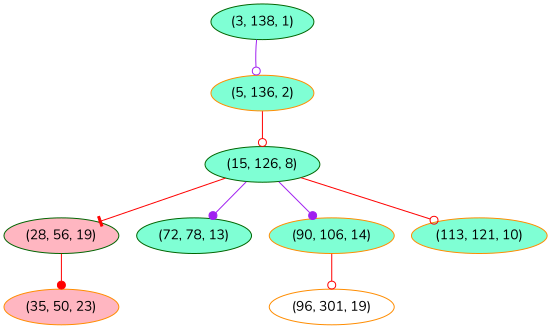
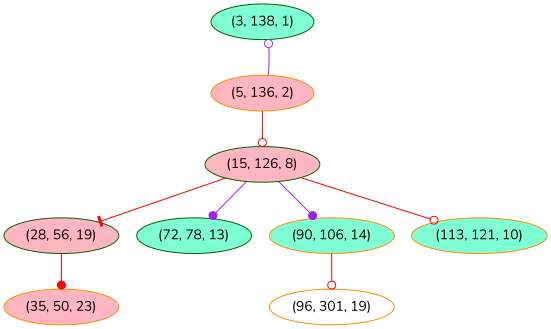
(256, 53) -> (269, 61)
(262, 93) -> (262, 93)
(262, 164) -> (262, 164)
